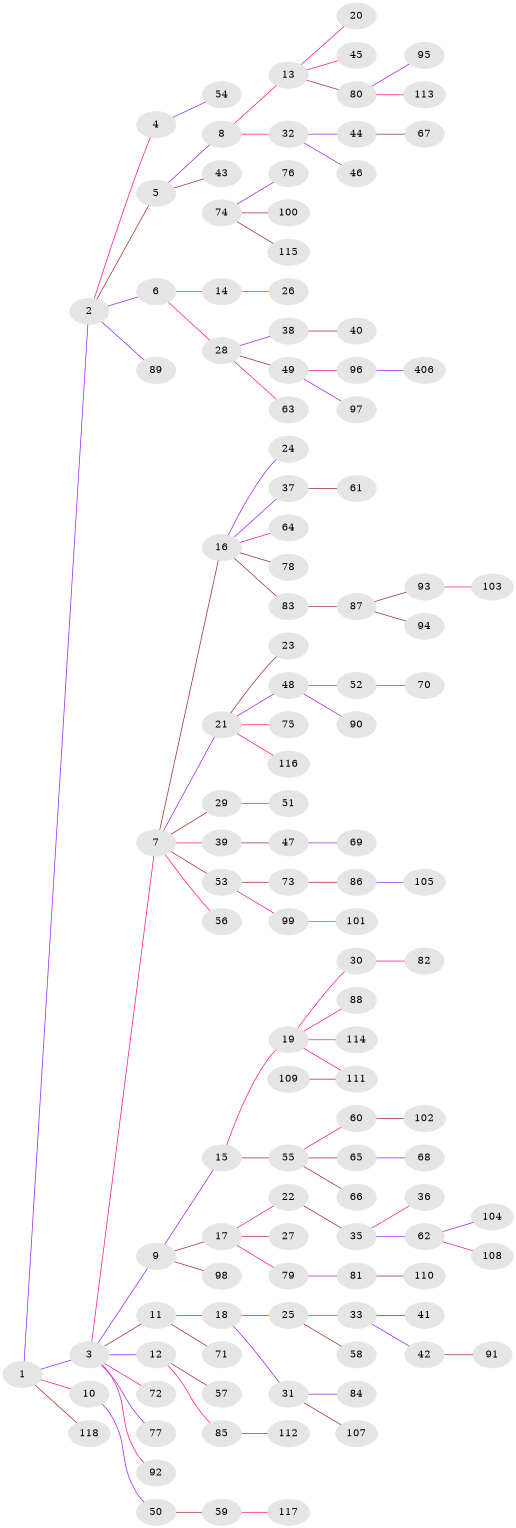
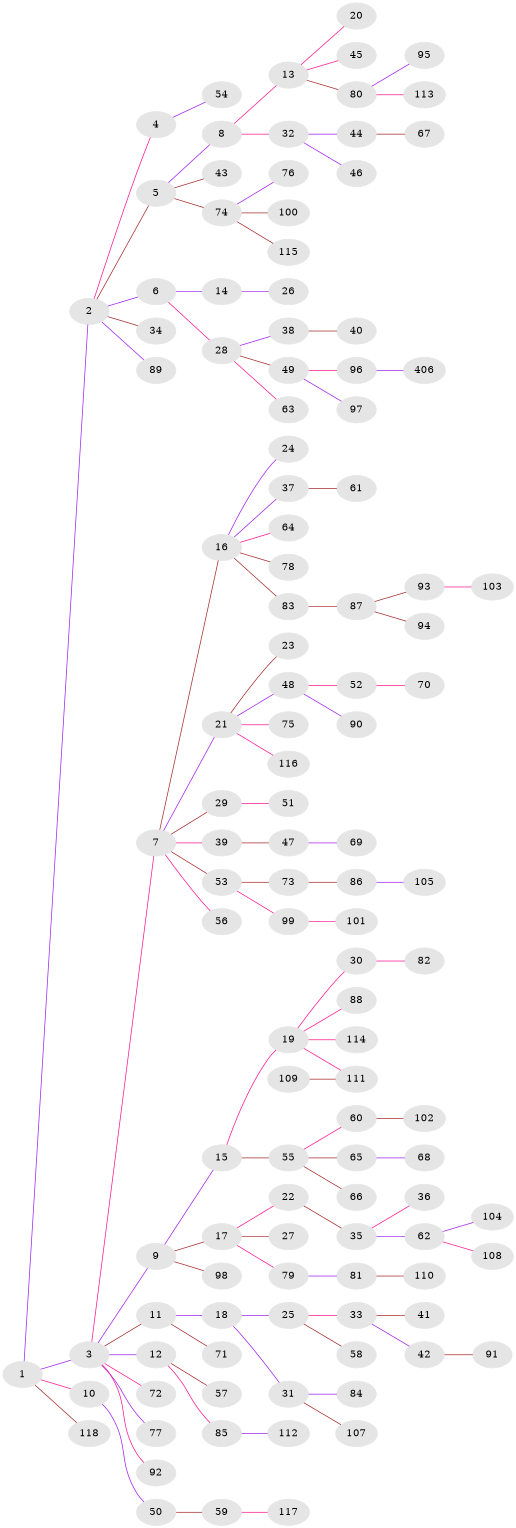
none -> (189, 203)
none -> (156, 331)
